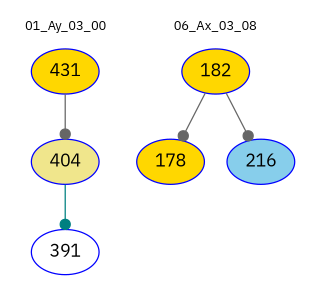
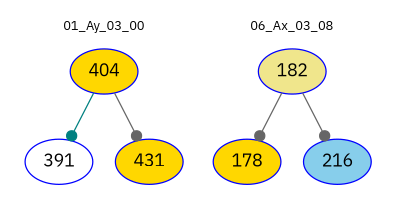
(216, 71) -> (292, 71)
(65, 112) -> (124, 112)
(65, 162) -> (104, 71)
